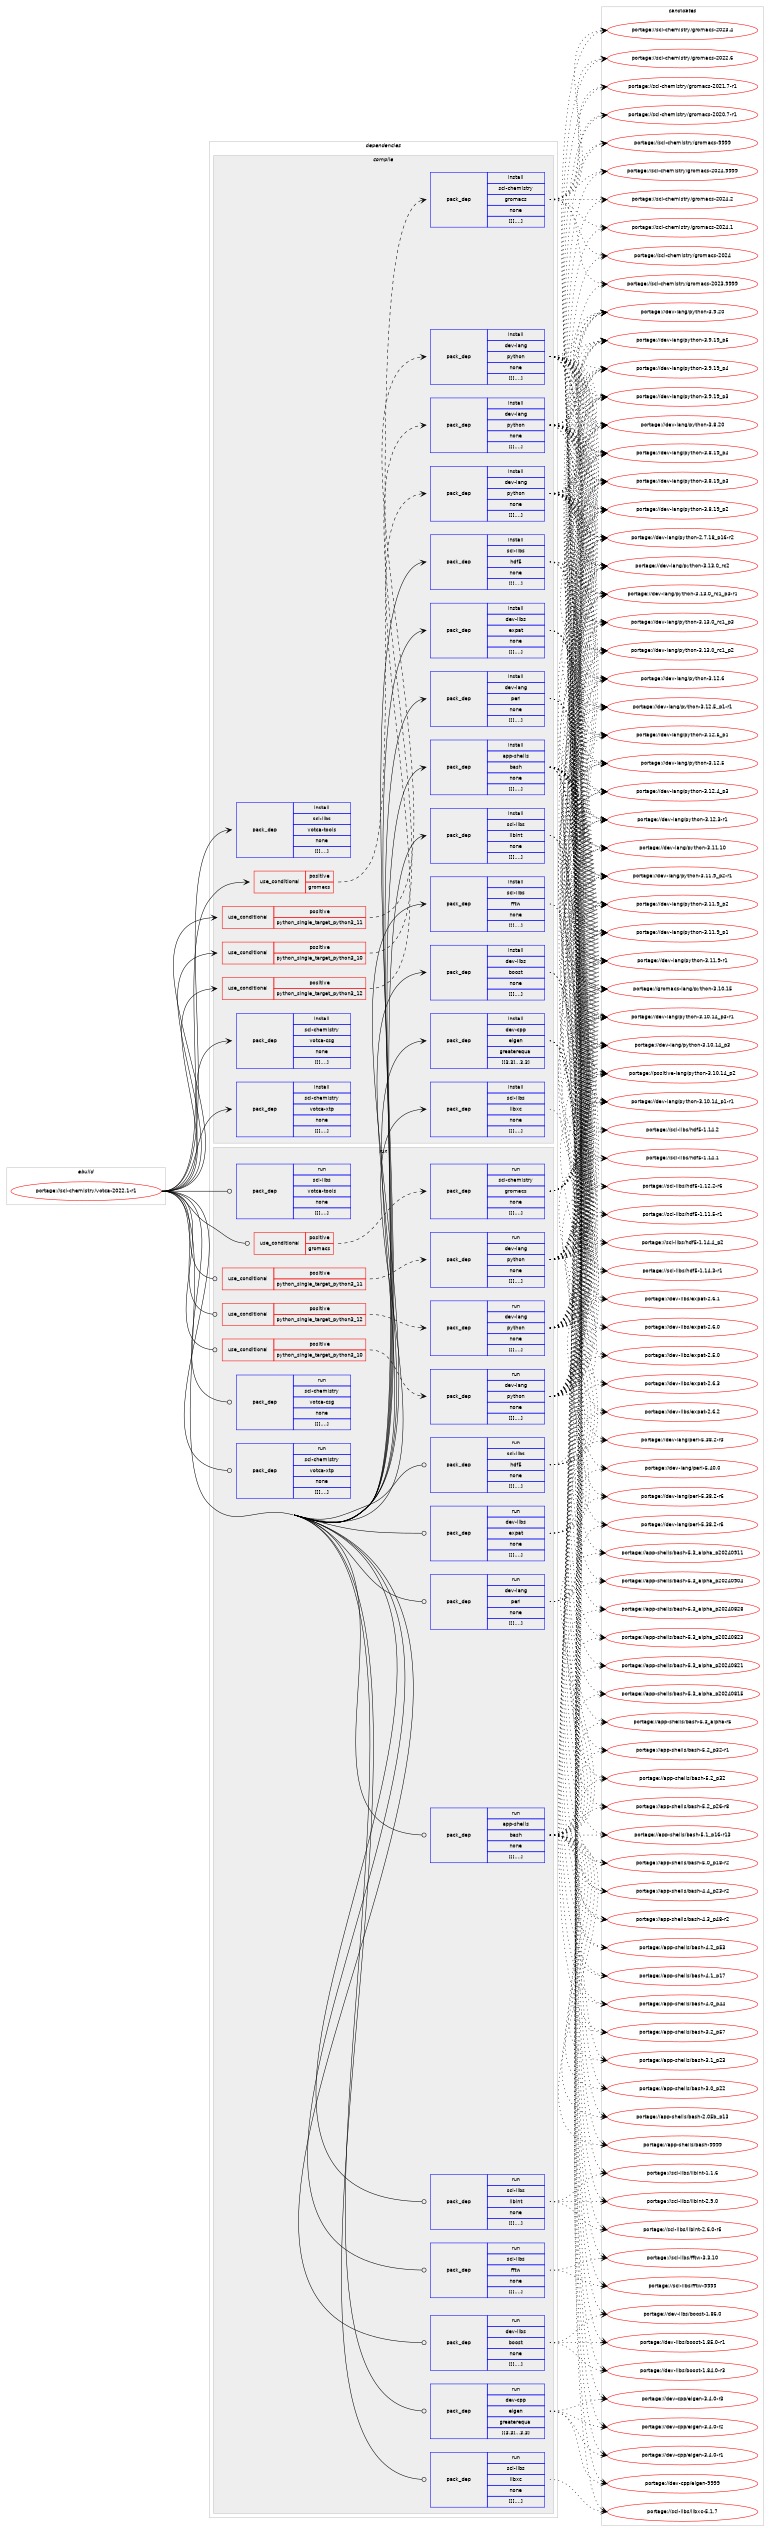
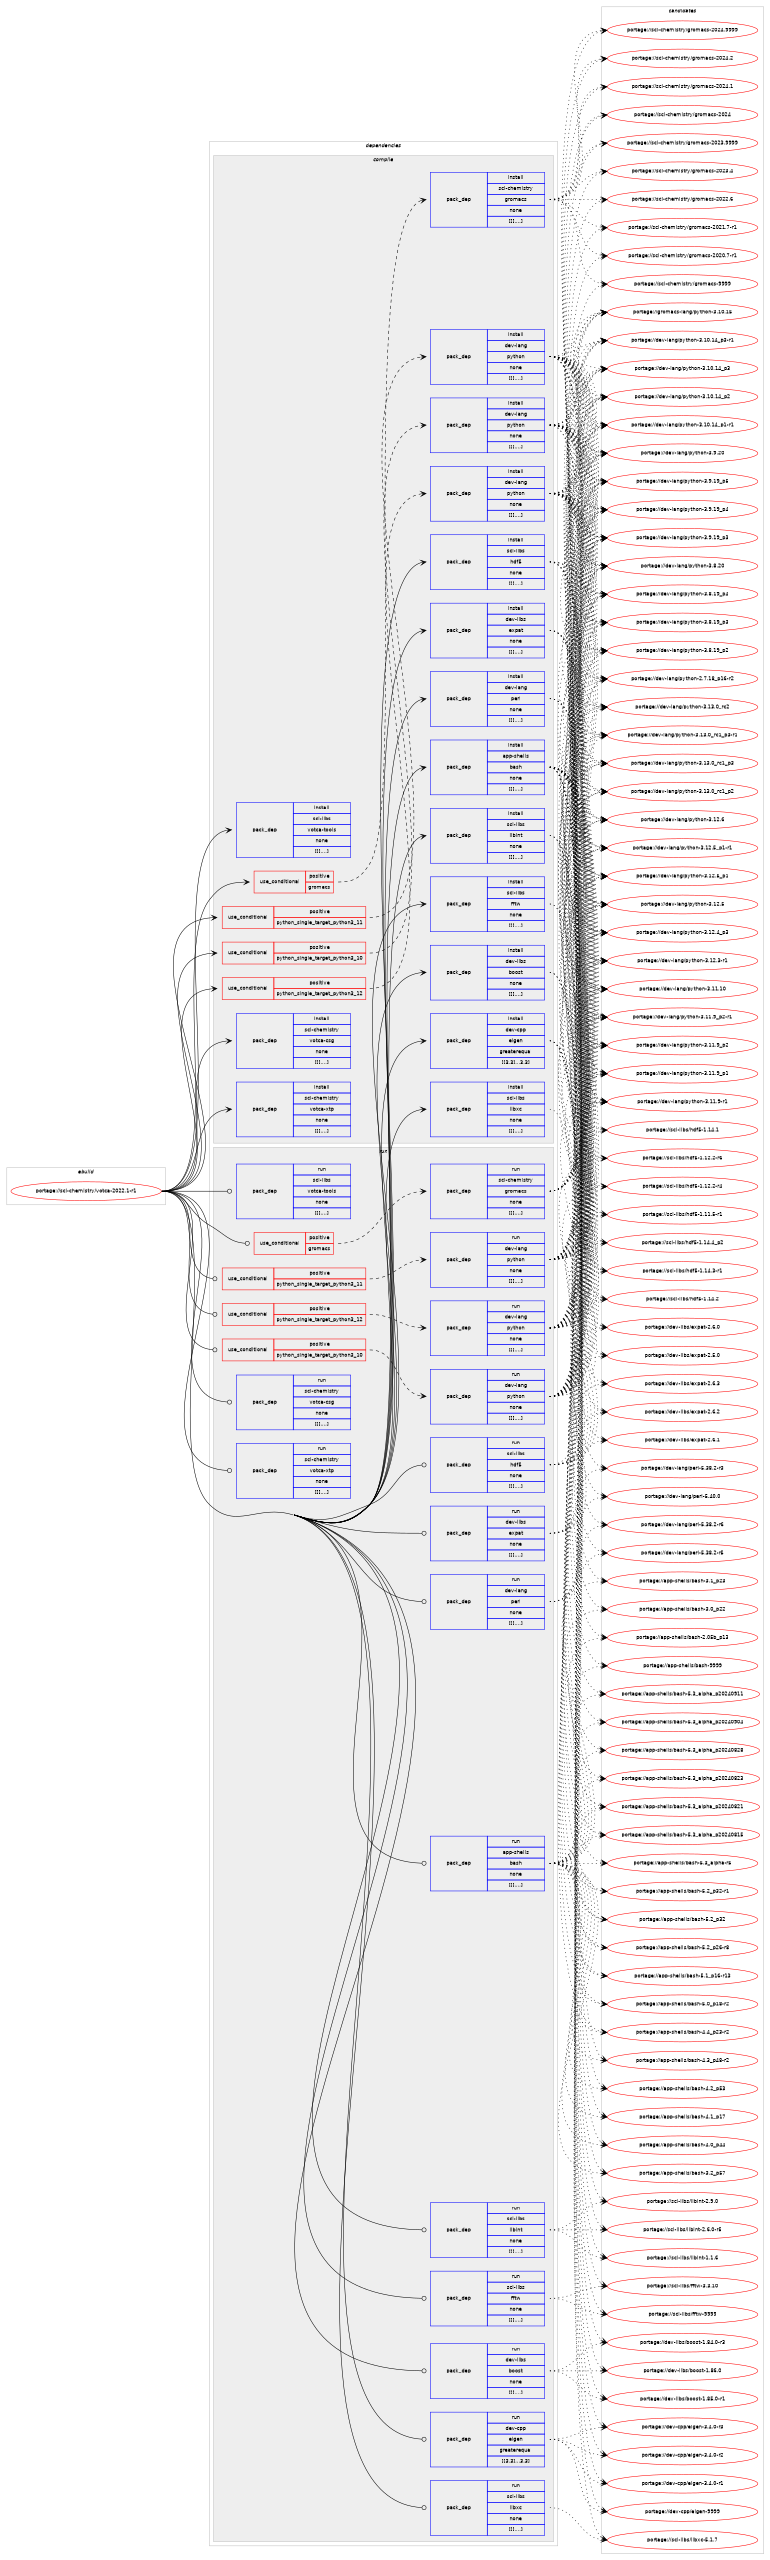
(683, 1074) -> (683, 397)
none -> (683, 1186)
